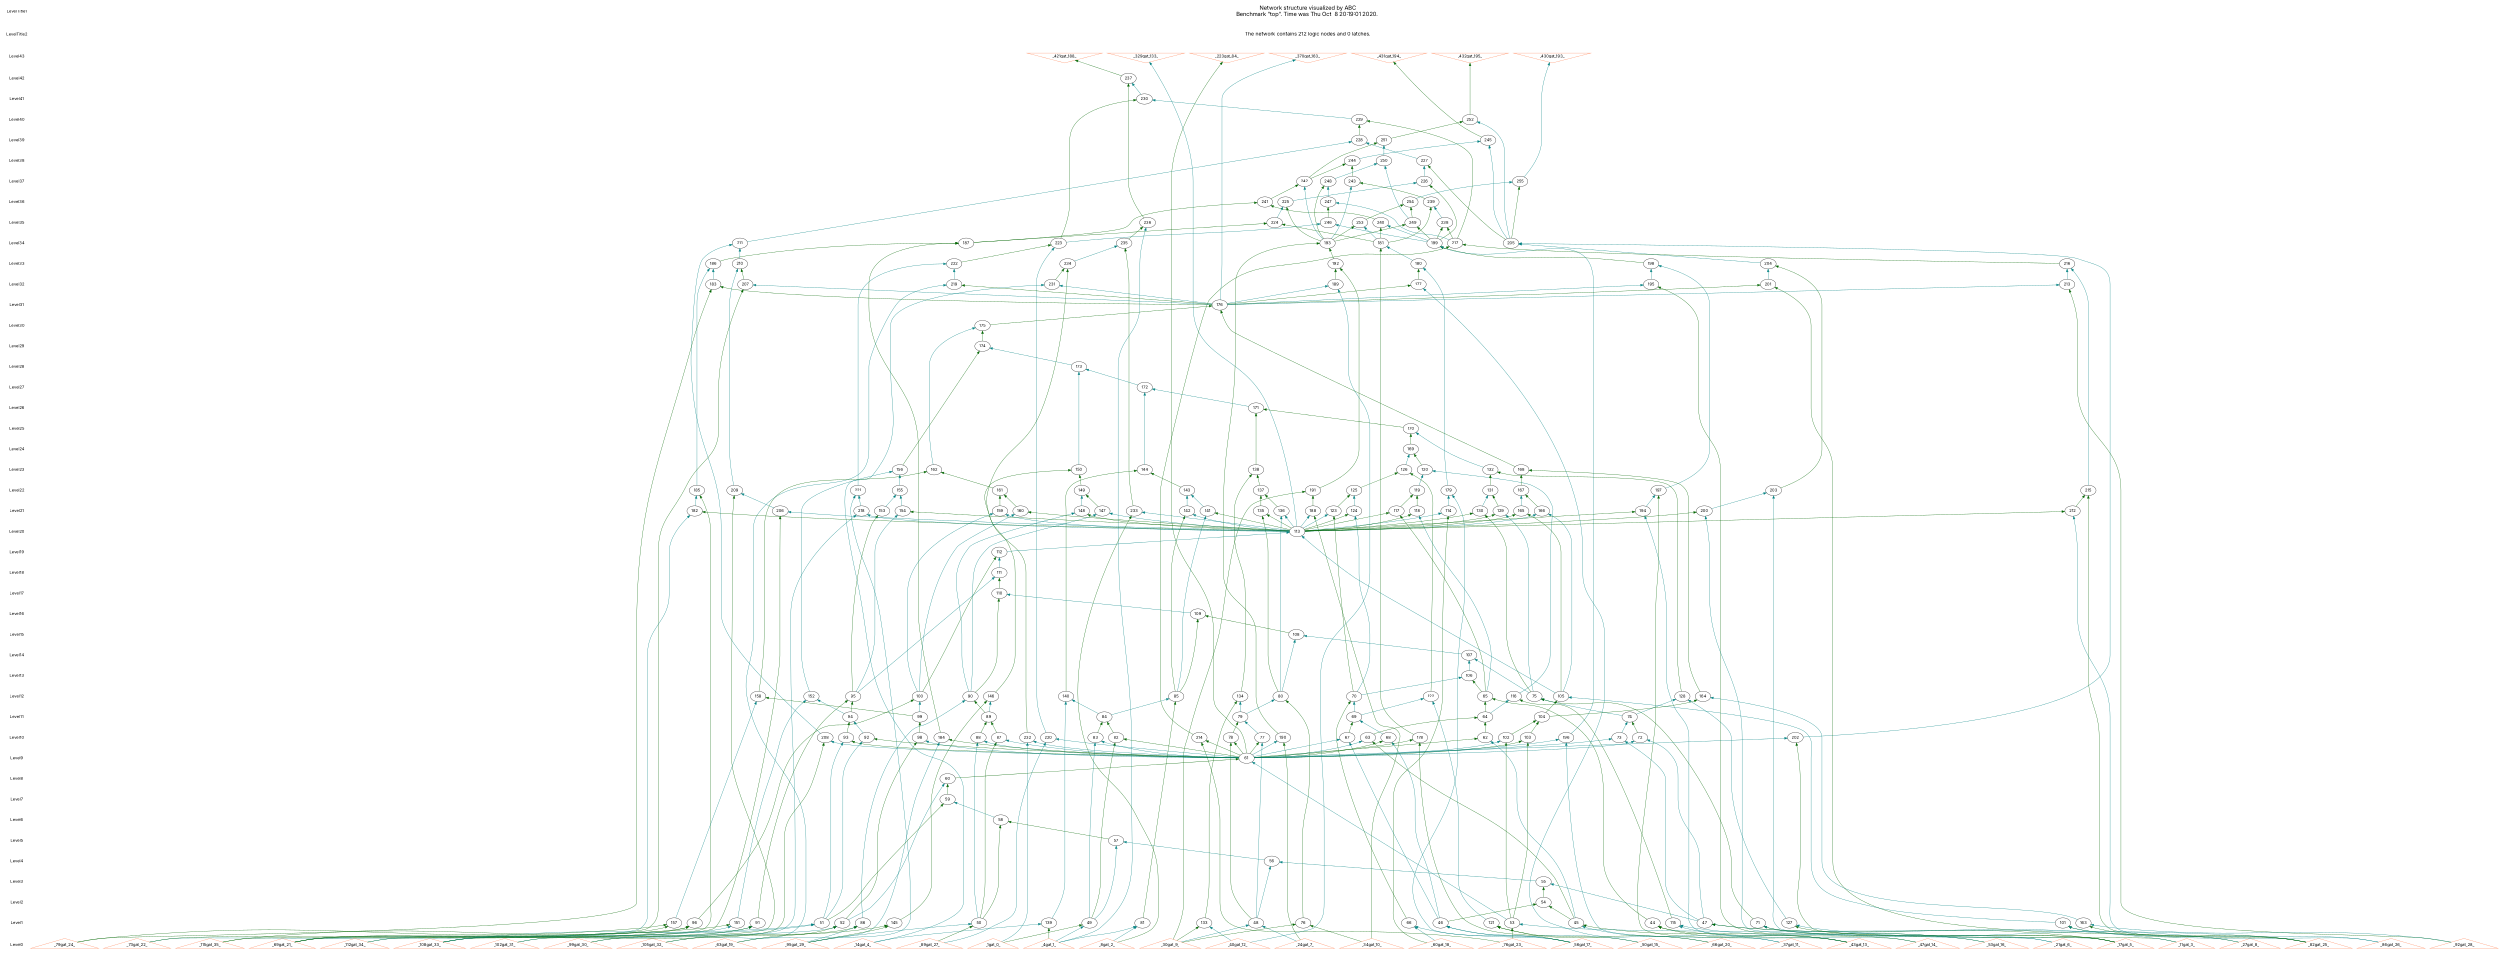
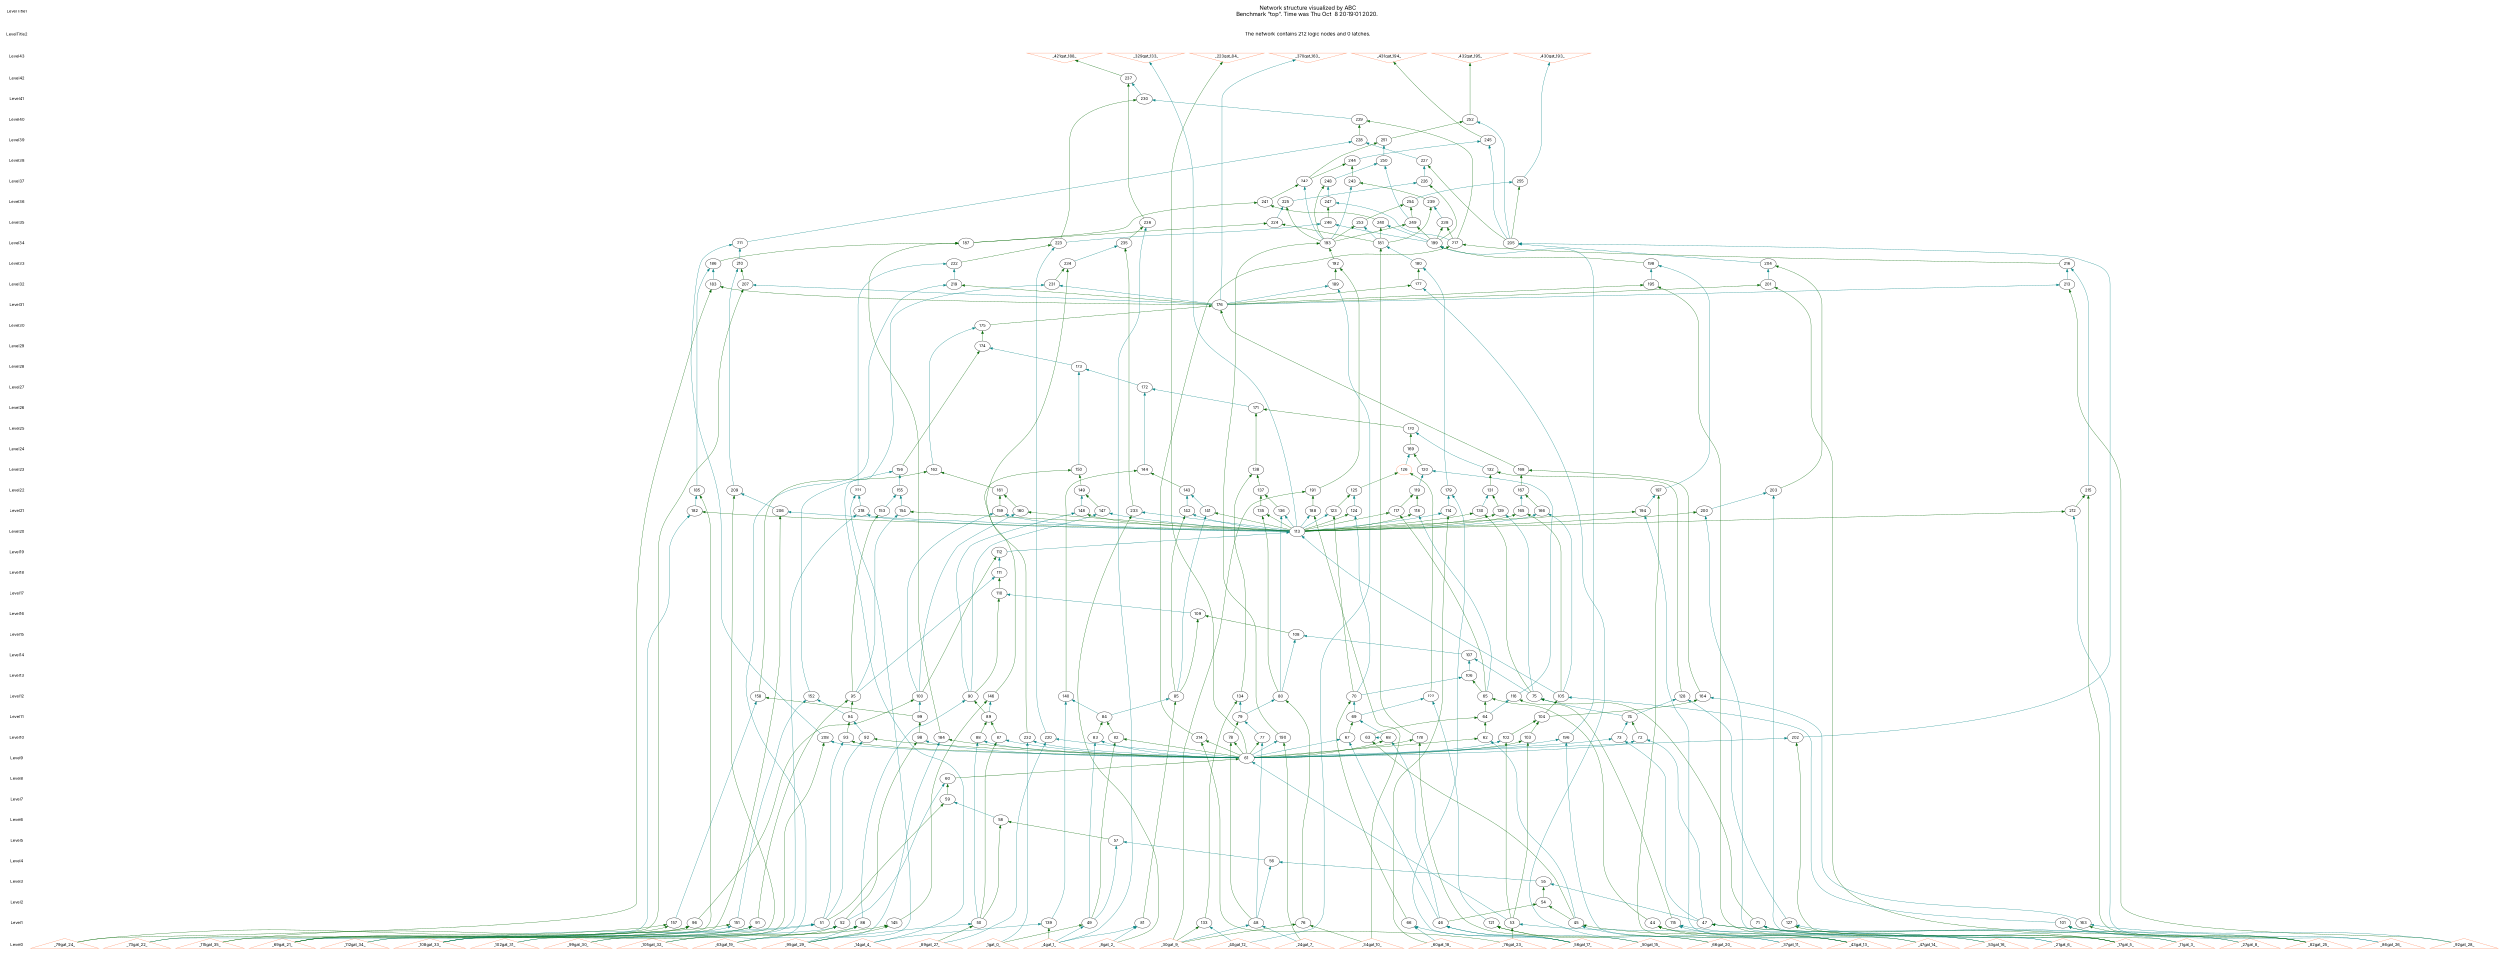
(1434, 295) -> (1434, 295)
(1404, 470) -> (1404, 470)
(1331, 749) -> (1380, 738)
